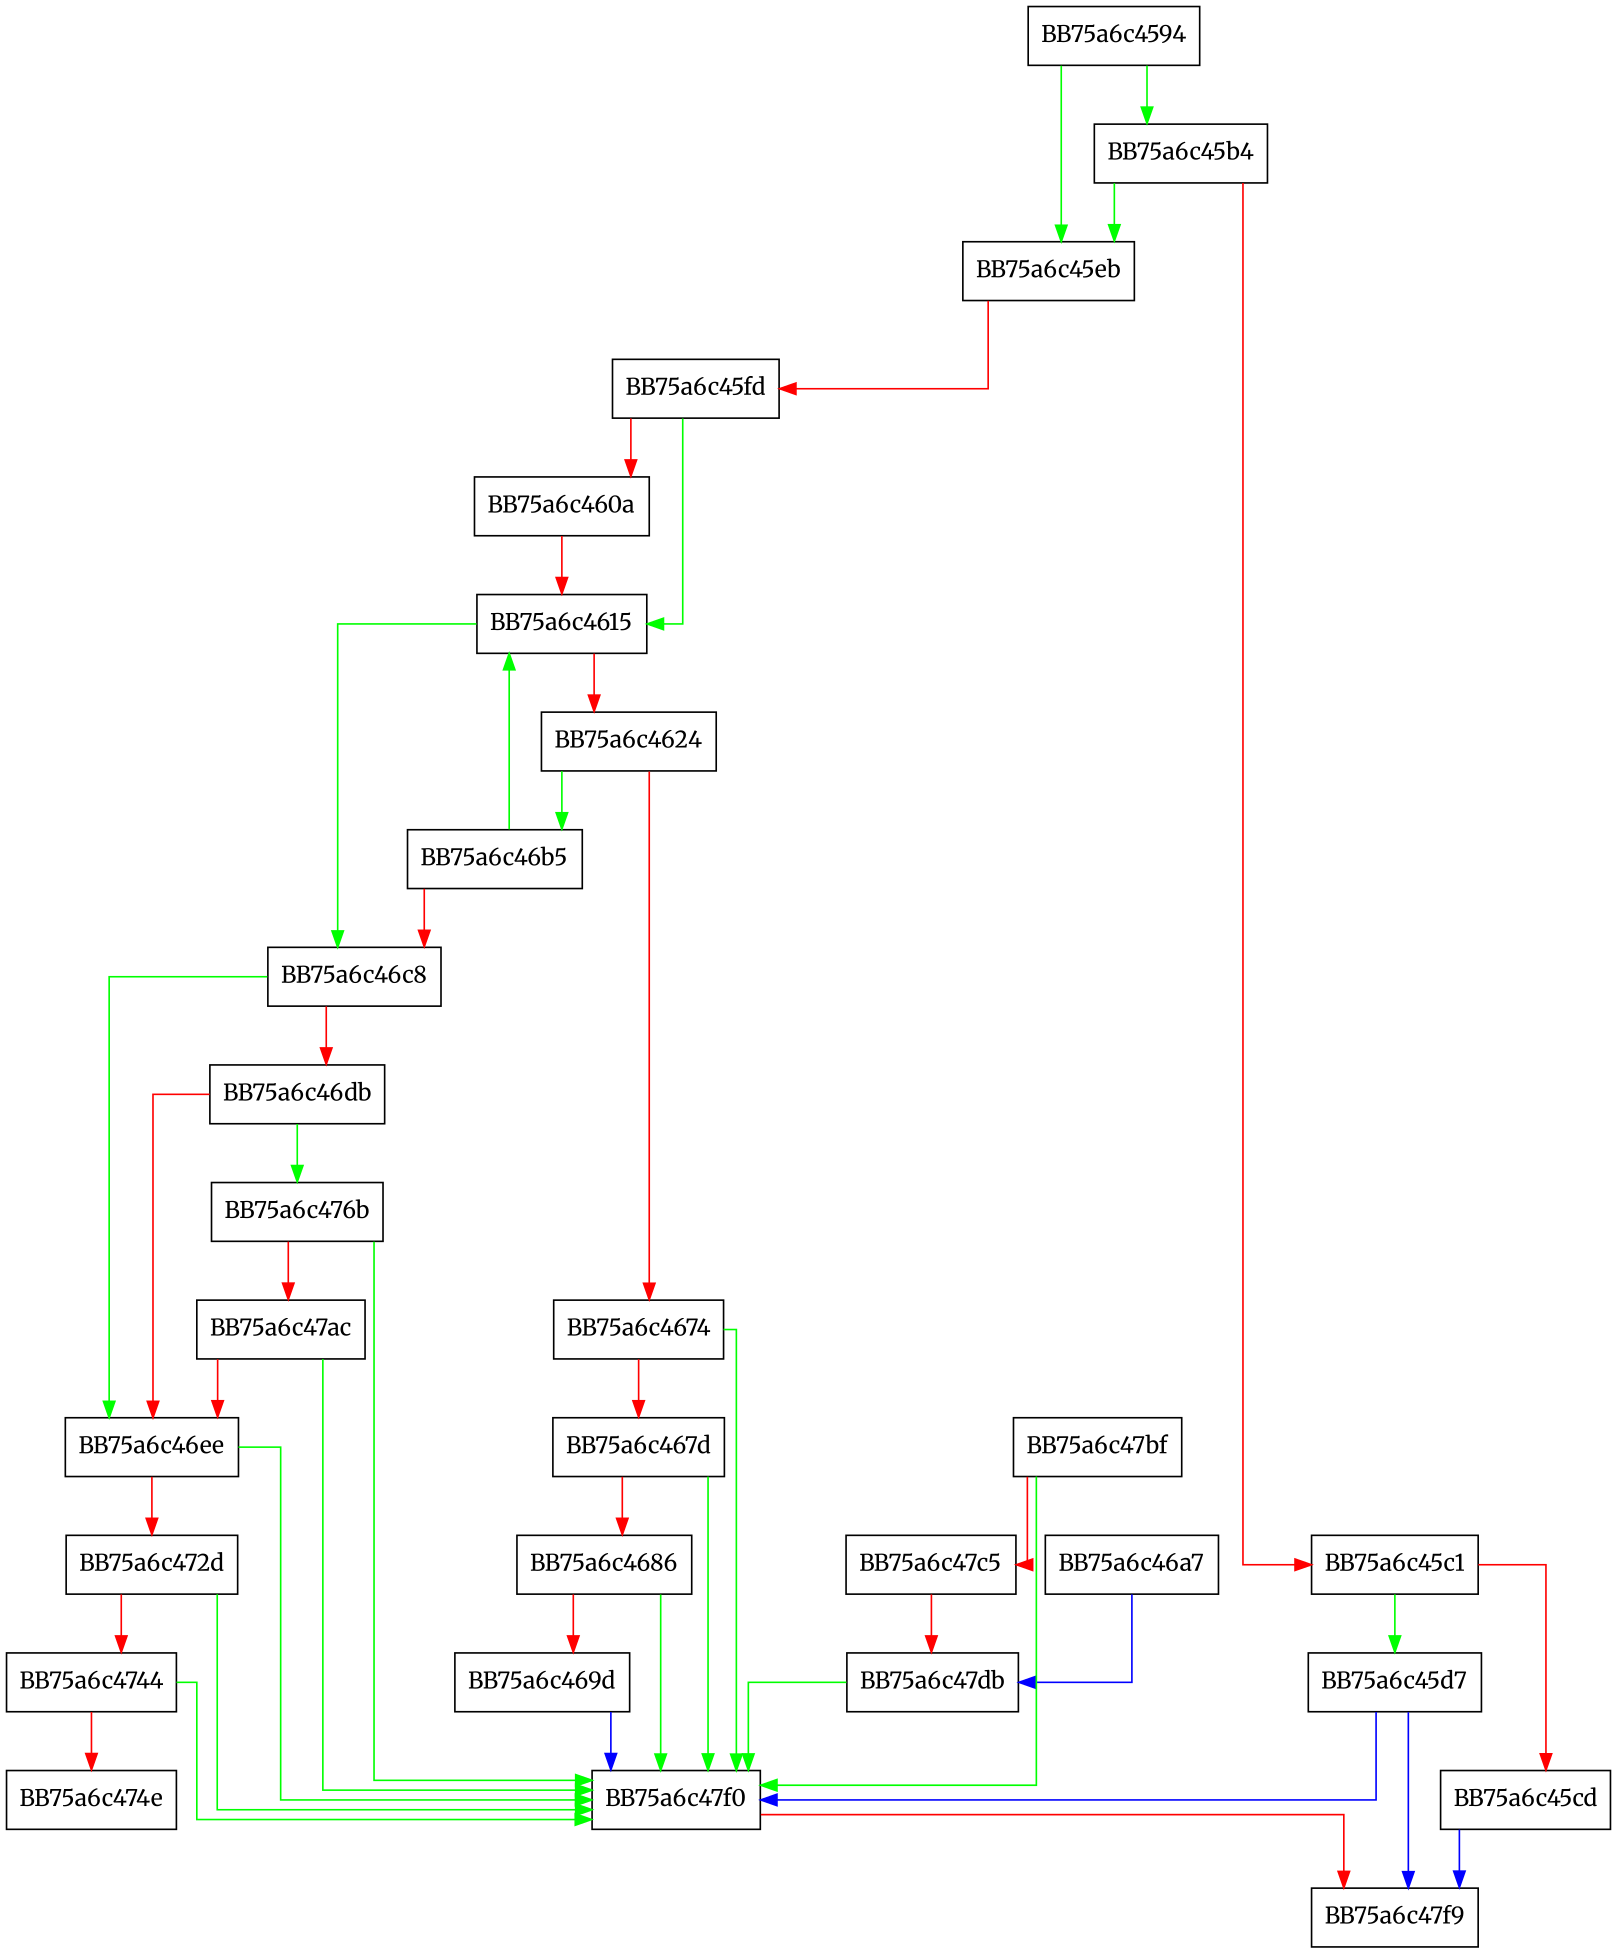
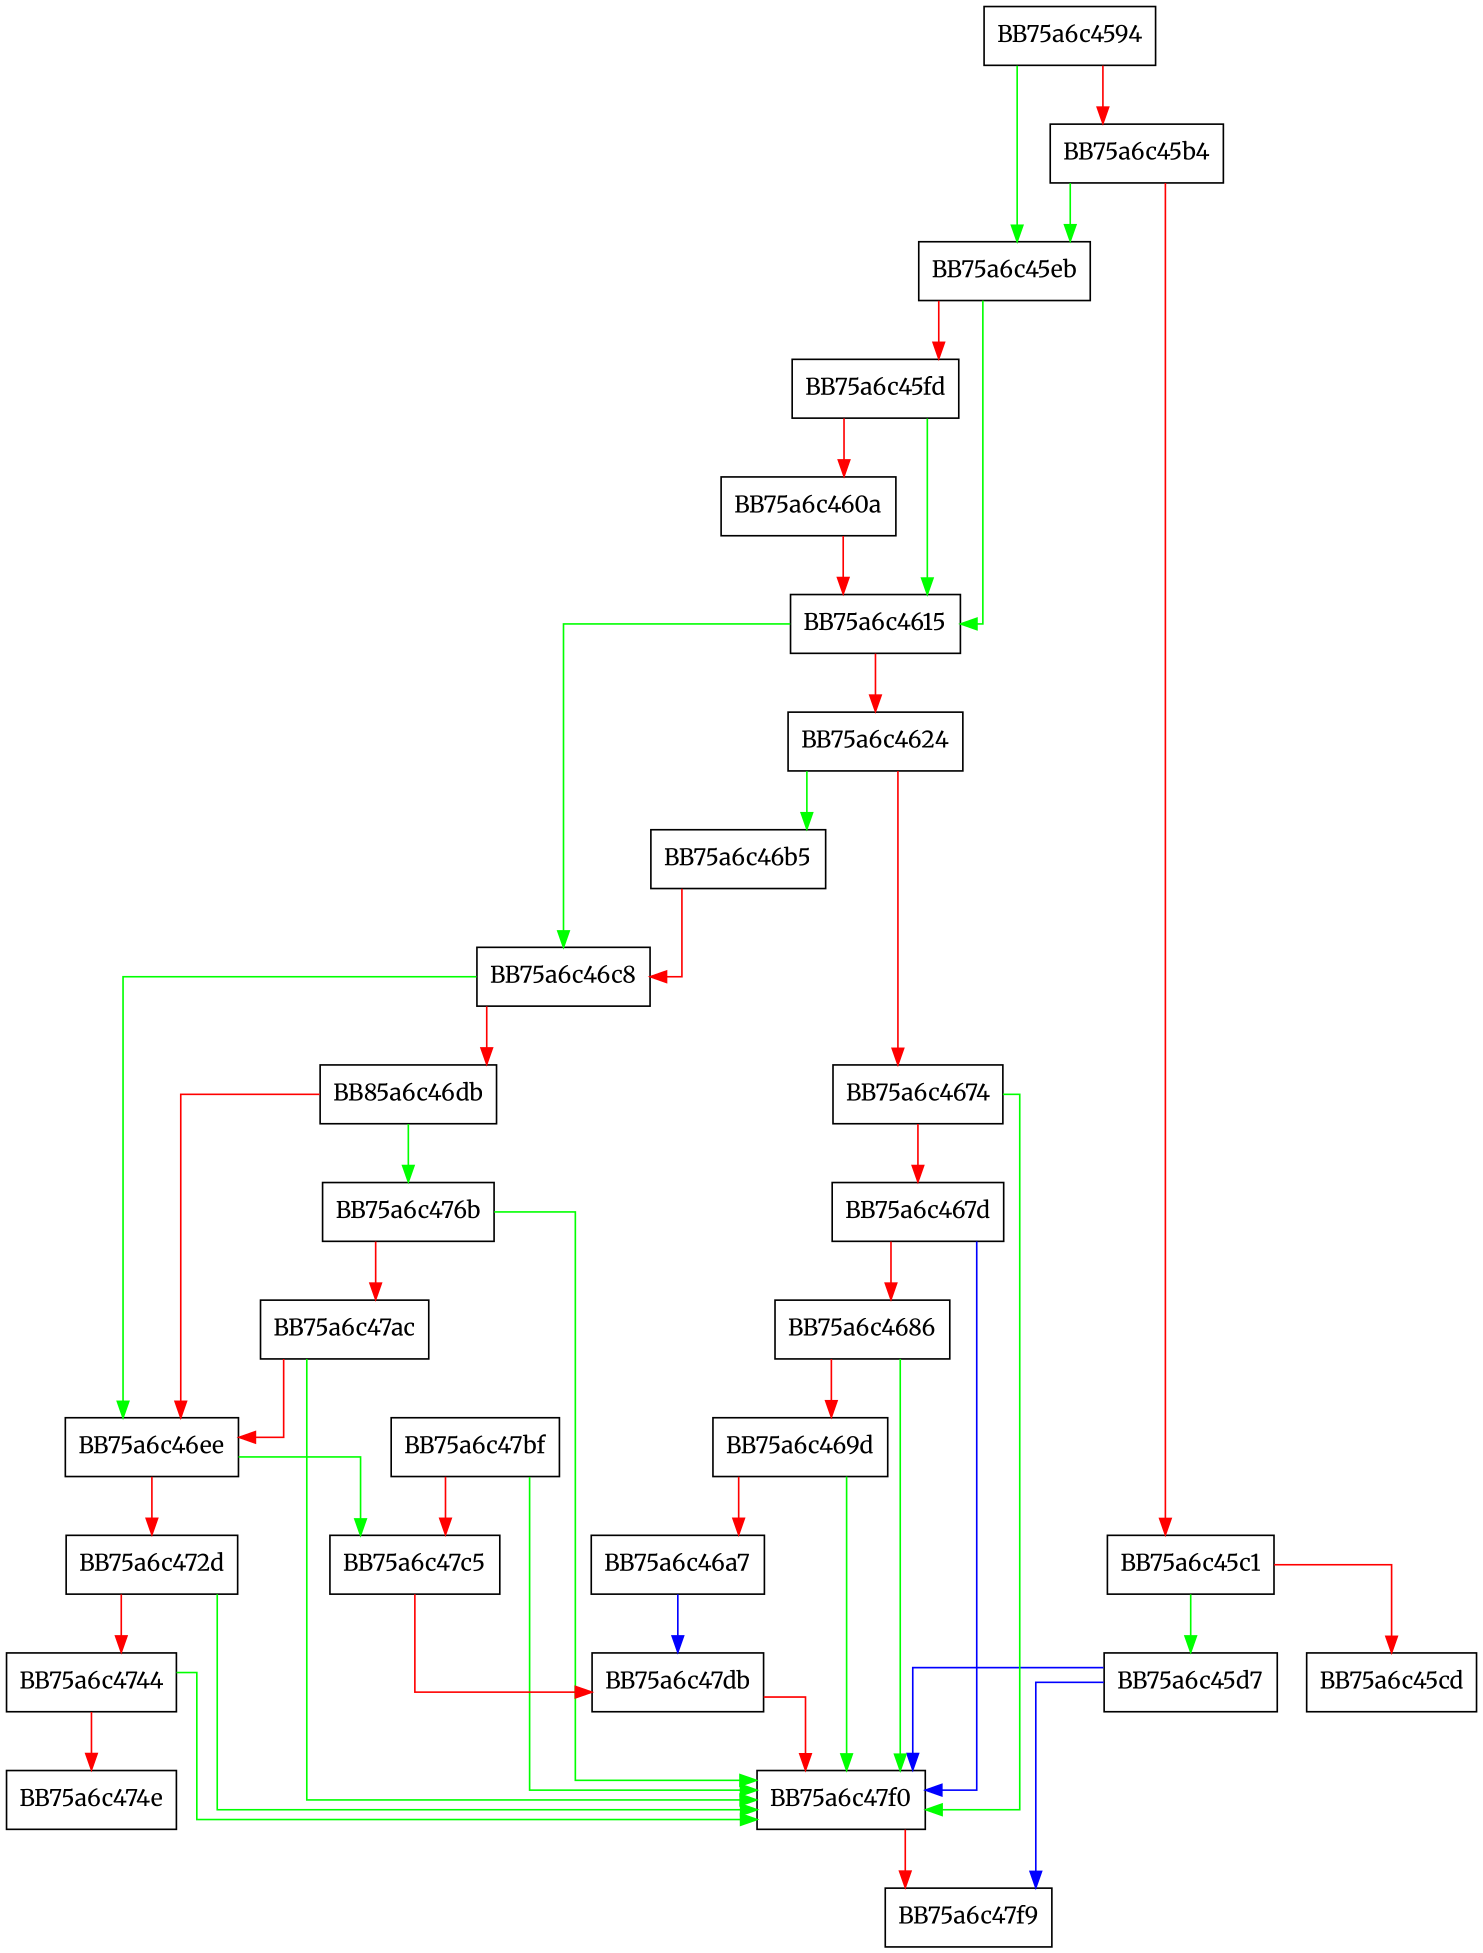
(1147, 86) -> (1103, 86)
(509, 750) -> (983, 465)
(297, 1094) -> (408, 1094)
none -> (739, 1498)
(708, 1615) -> (977, 1533)
(762, 1682) -> (806, 1705)
(611, 1733) -> (847, 1615)
(281, 1750) -> (331, 1457)
(1459, 1850) -> none
